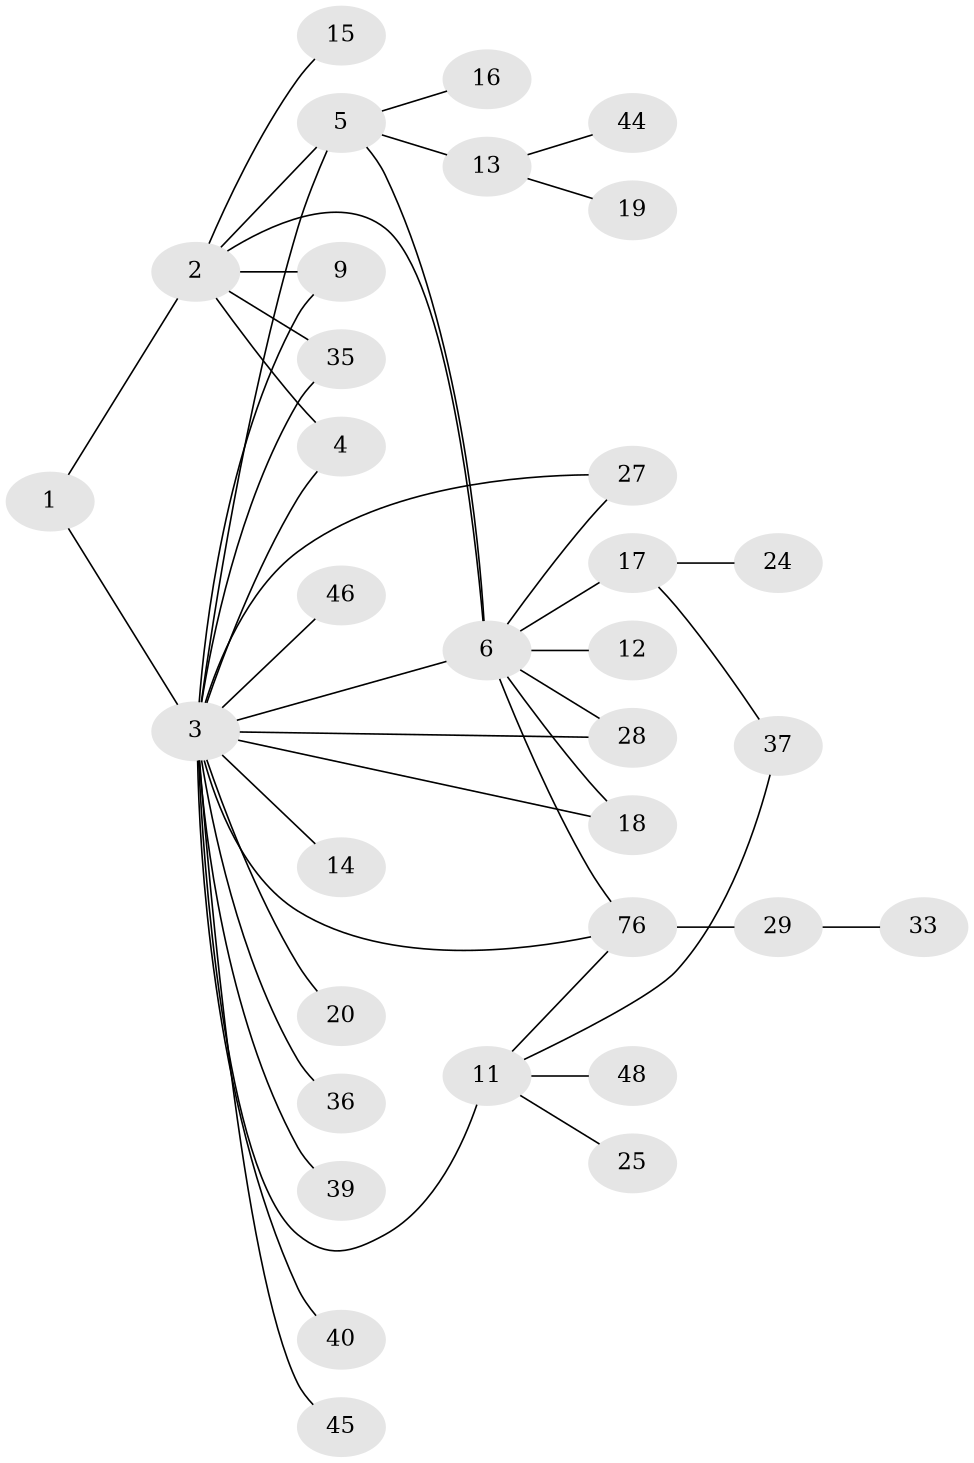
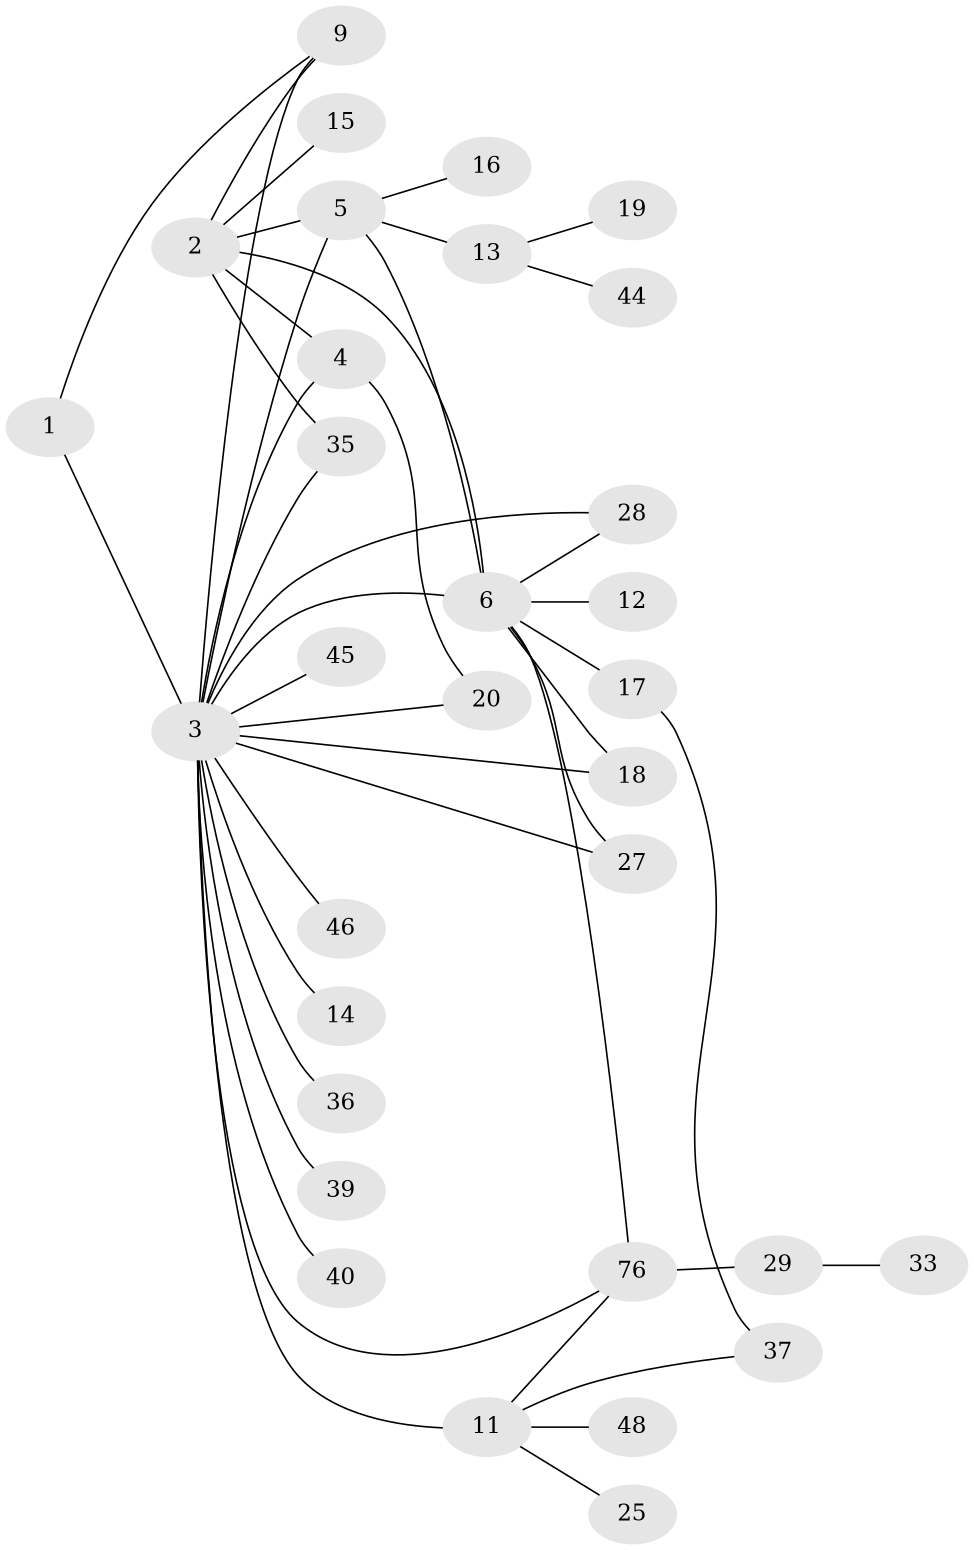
(123, 387) -> (152, 204)
none -> (416, 521)
(778, 563) -> none
